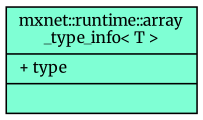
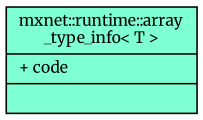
(43, 68) -> (44, 68)
